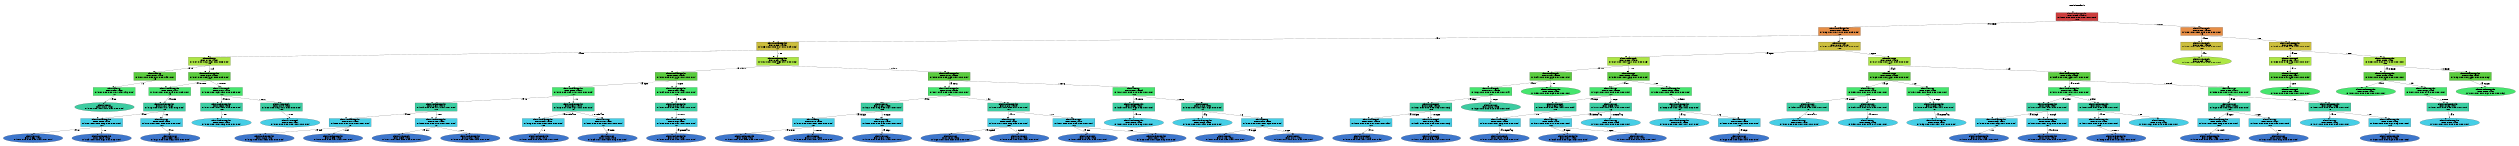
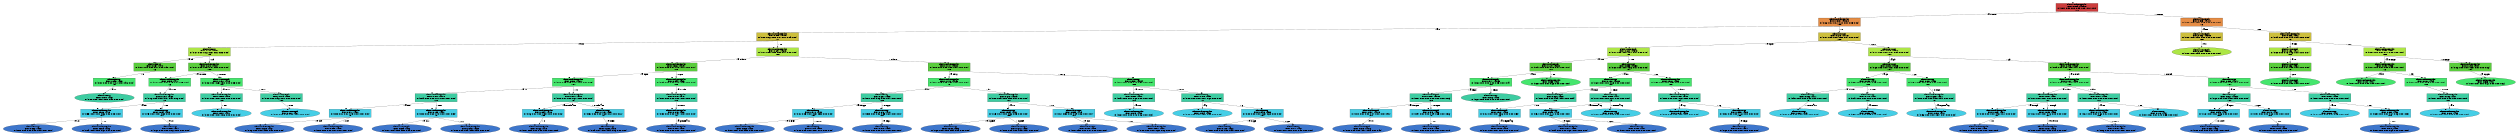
(2077, 6) -> none
